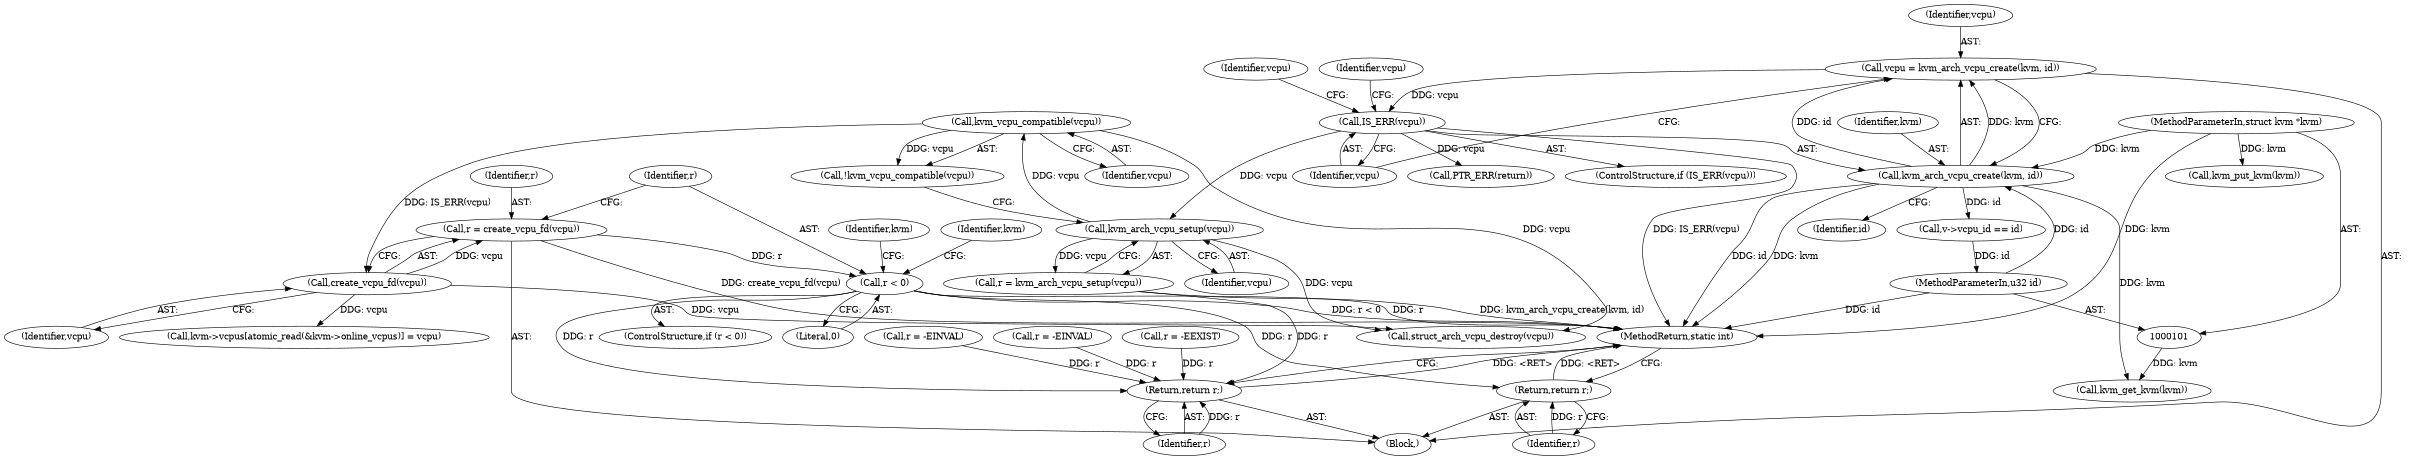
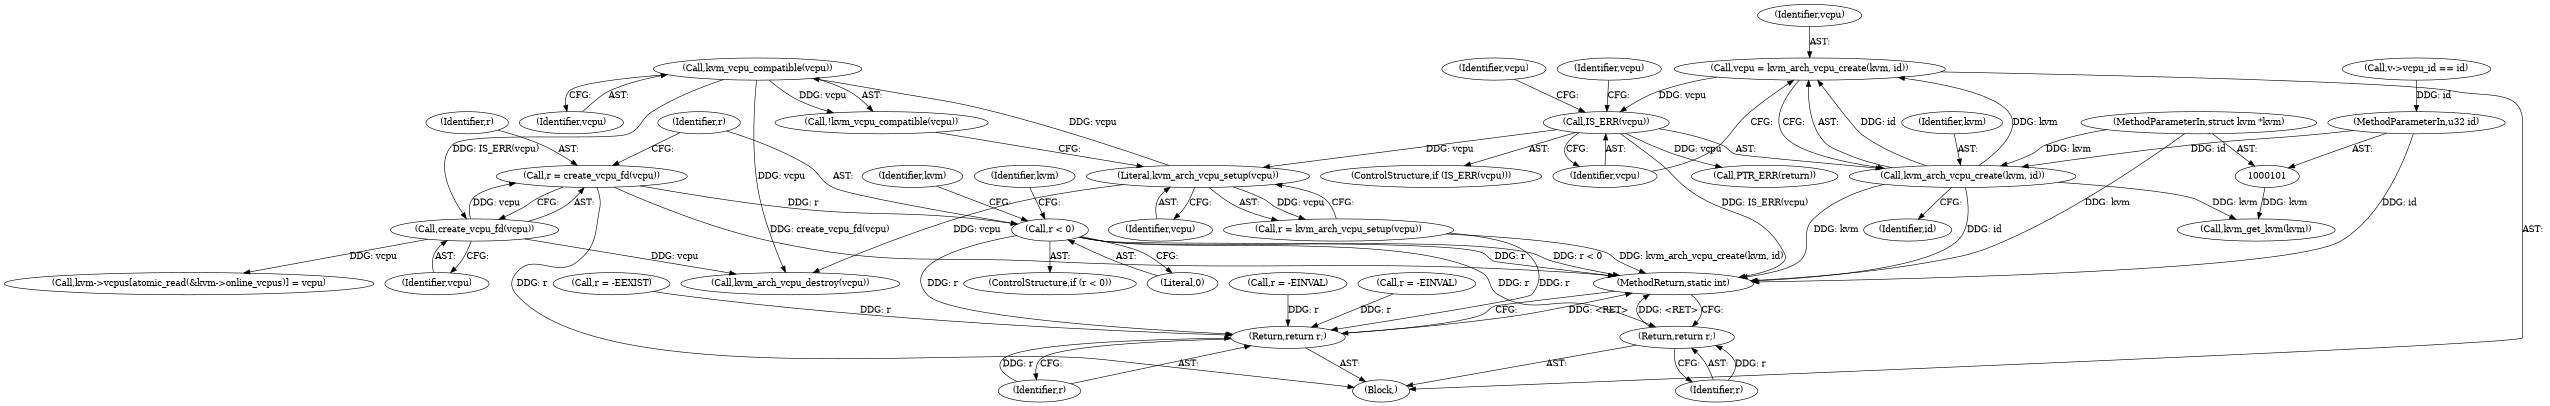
(2244, 176) -> none
(1965, 200) -> none
(1160, 230) -> (1198, 176)
(523, 337) -> (532, 284)
(1471, 337) -> (790, 284)
